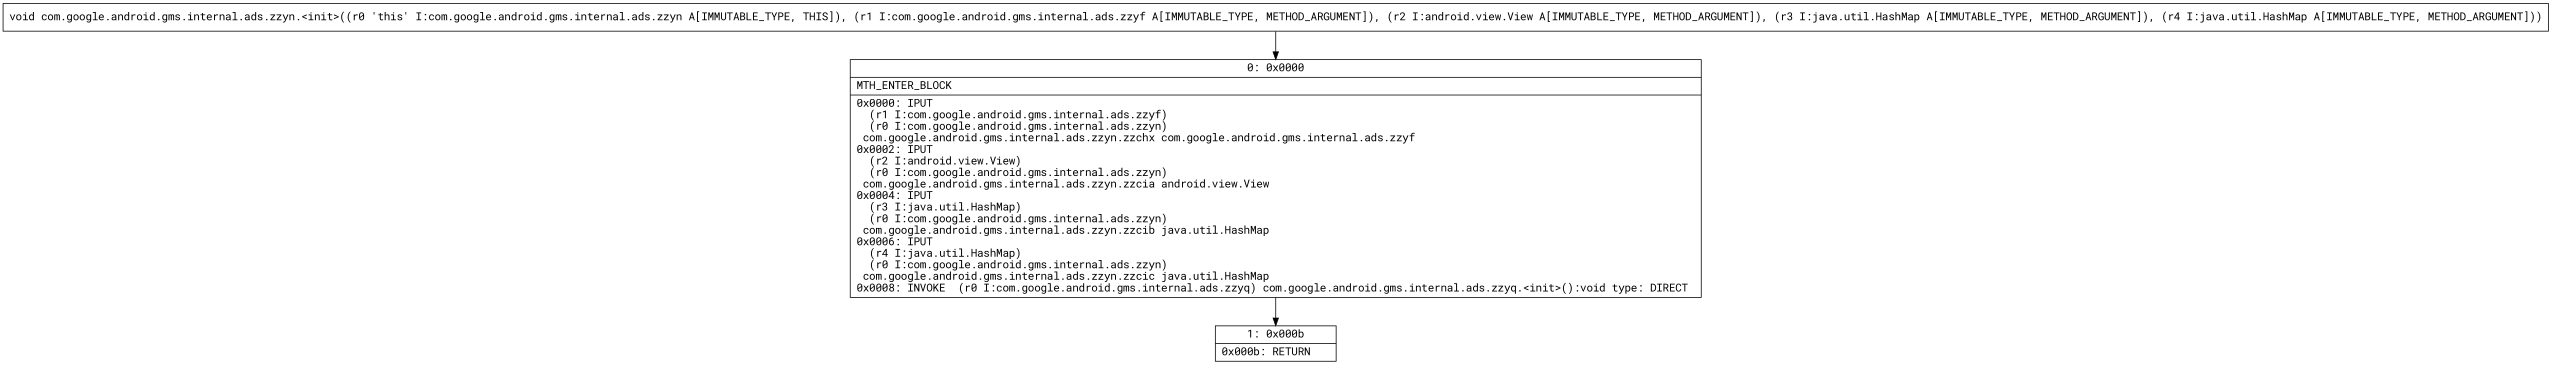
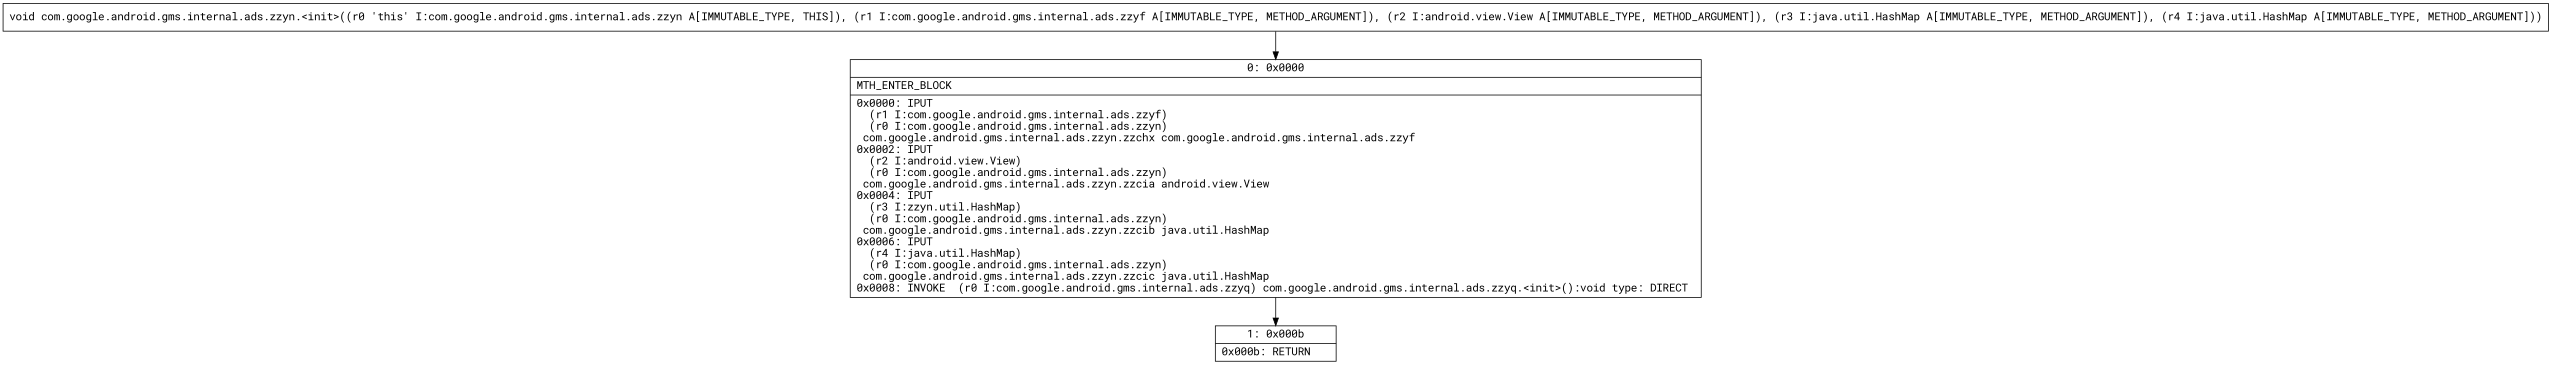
(939, 207) -> (939, 207)
